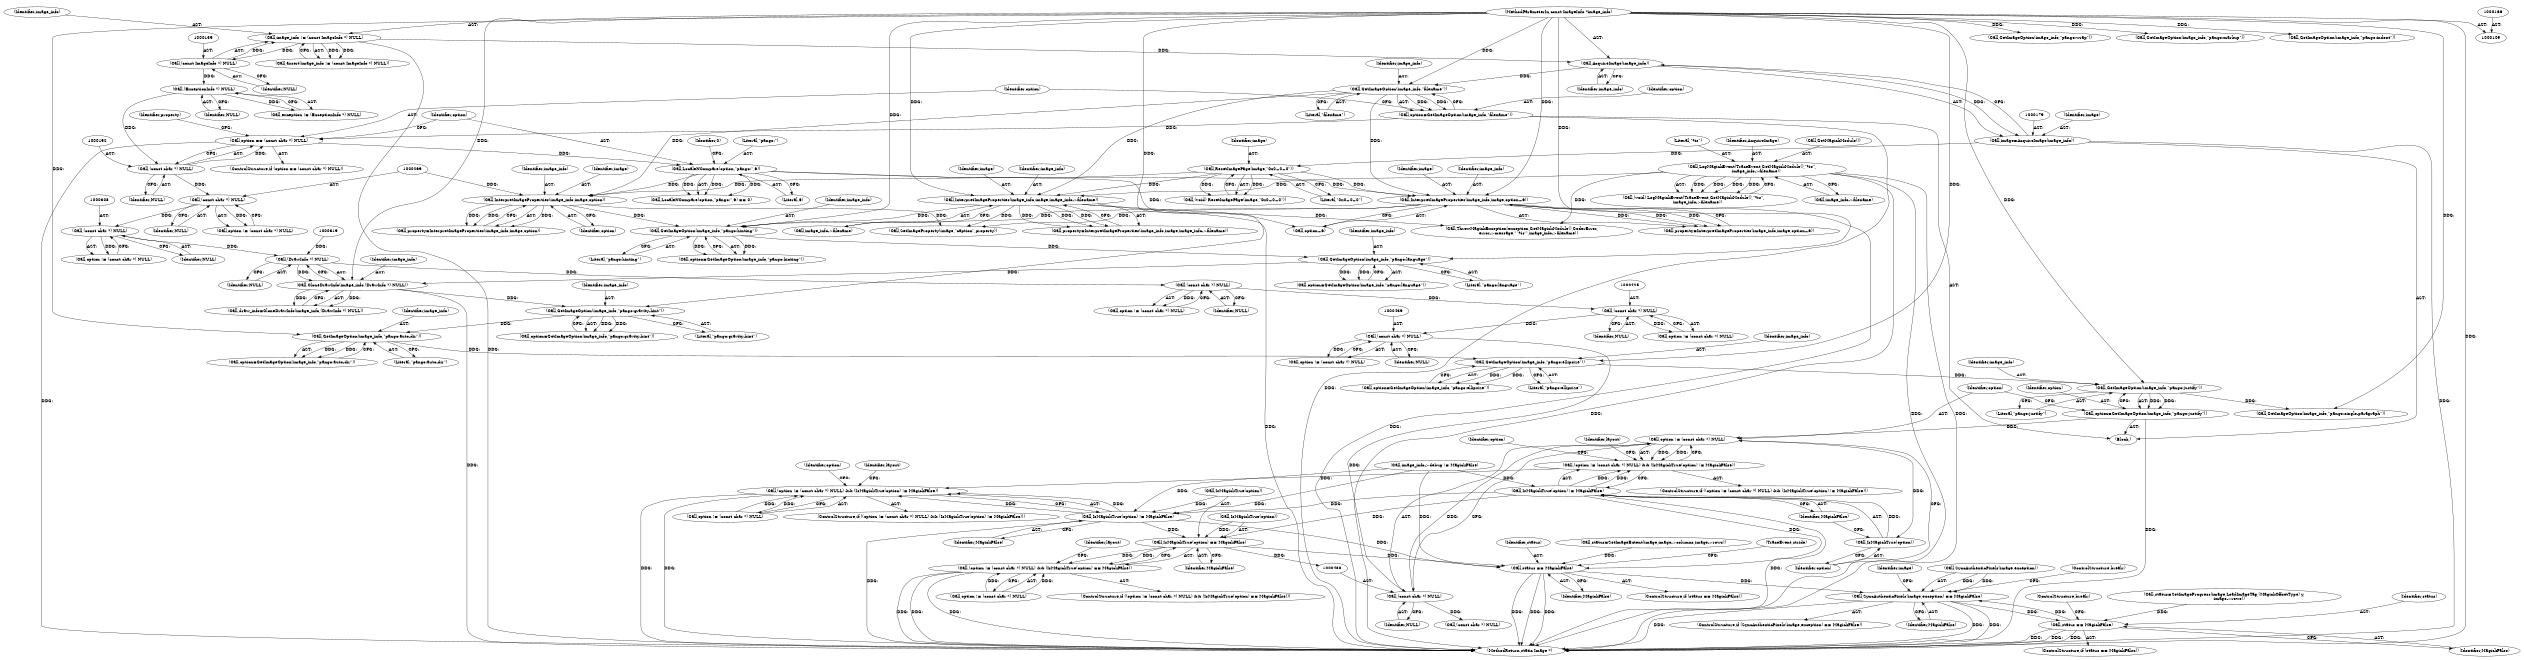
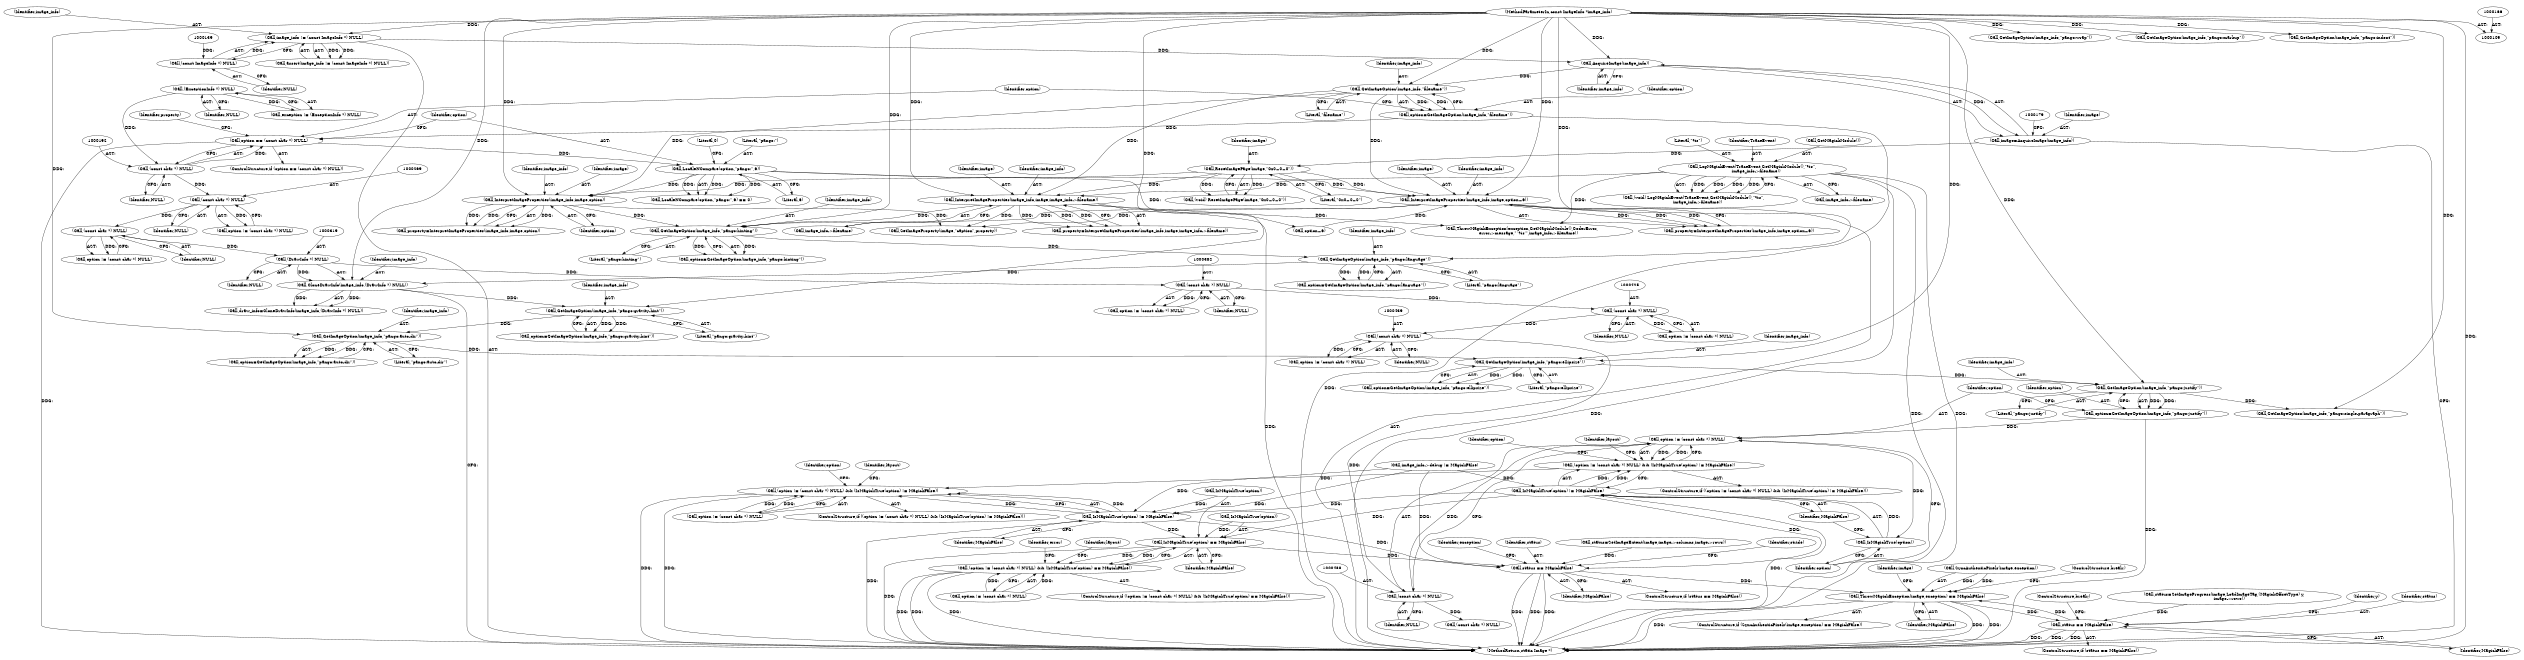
(474, 25) -> (474, 25)
(1599, 38) -> (1599, 38)
(209, 51) -> (209, 51)
(289, 51) -> (289, 51)
(306, 51) -> (306, 51)
(204, 75) -> none
(2000, 102) -> (2000, 102)
(2039, 128) -> (2039, 128)
(708, 141) -> (708, 141)
(1752, 141) -> (1752, 141)
(472, 184) -> (710, 20)
(100, 200) -> none
(1379, 214) -> none
(1422, 216) -> (1422, 216)
(322, 247) -> (322, 247)
none -> (1203, 260)
(319, 275) -> none
(313, 297) -> none
(494, 350) -> (494, 350)
(2446, 401) -> (2446, 401)
(1396, 427) -> (1396, 427)
(2123, 440) -> none
(473, 465) -> (473, 465)
none -> (1045, 543)
none -> (1459, 543)
(1786, 543) -> (1786, 543)
(1270, 556) -> (895, 637)
(1917, 597) -> (1917, 597)
none -> (2367, 597)
